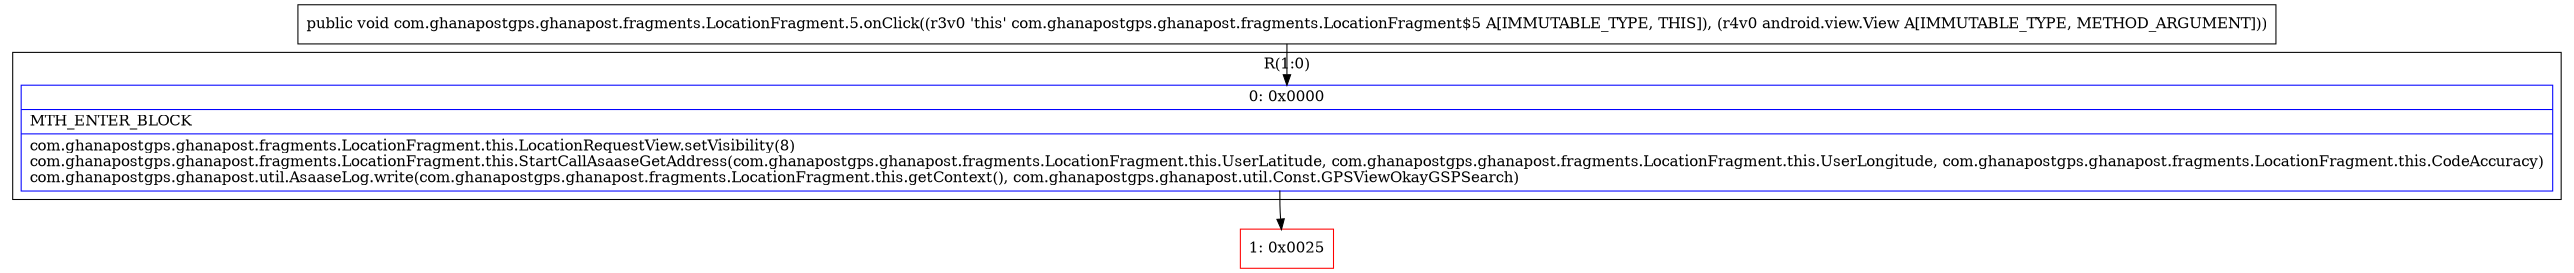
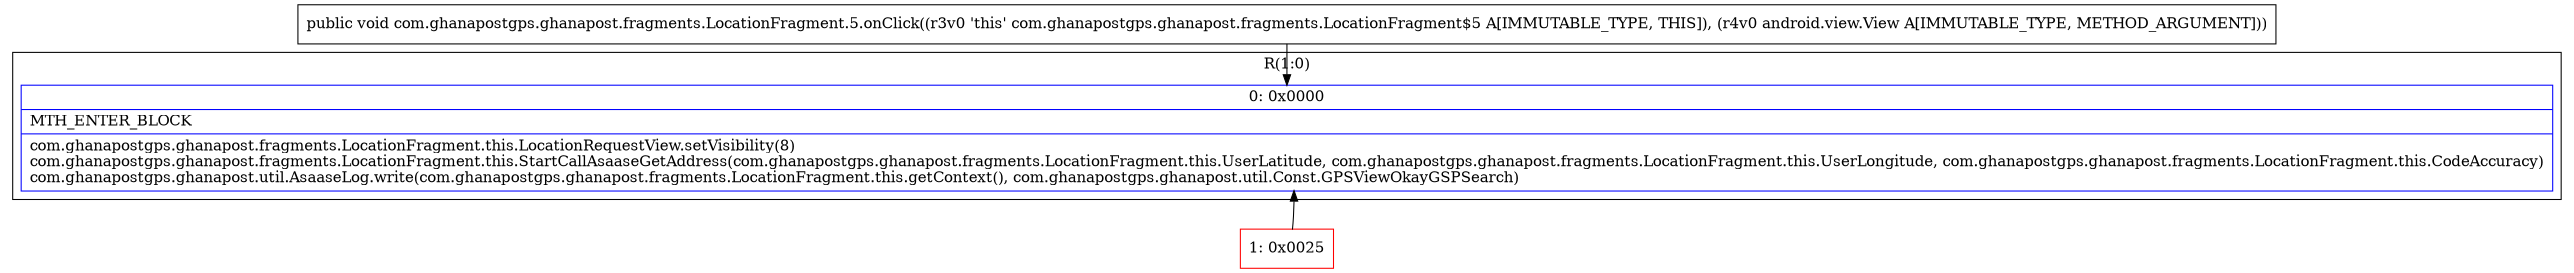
(1280, 206) -> (1294, 216)
